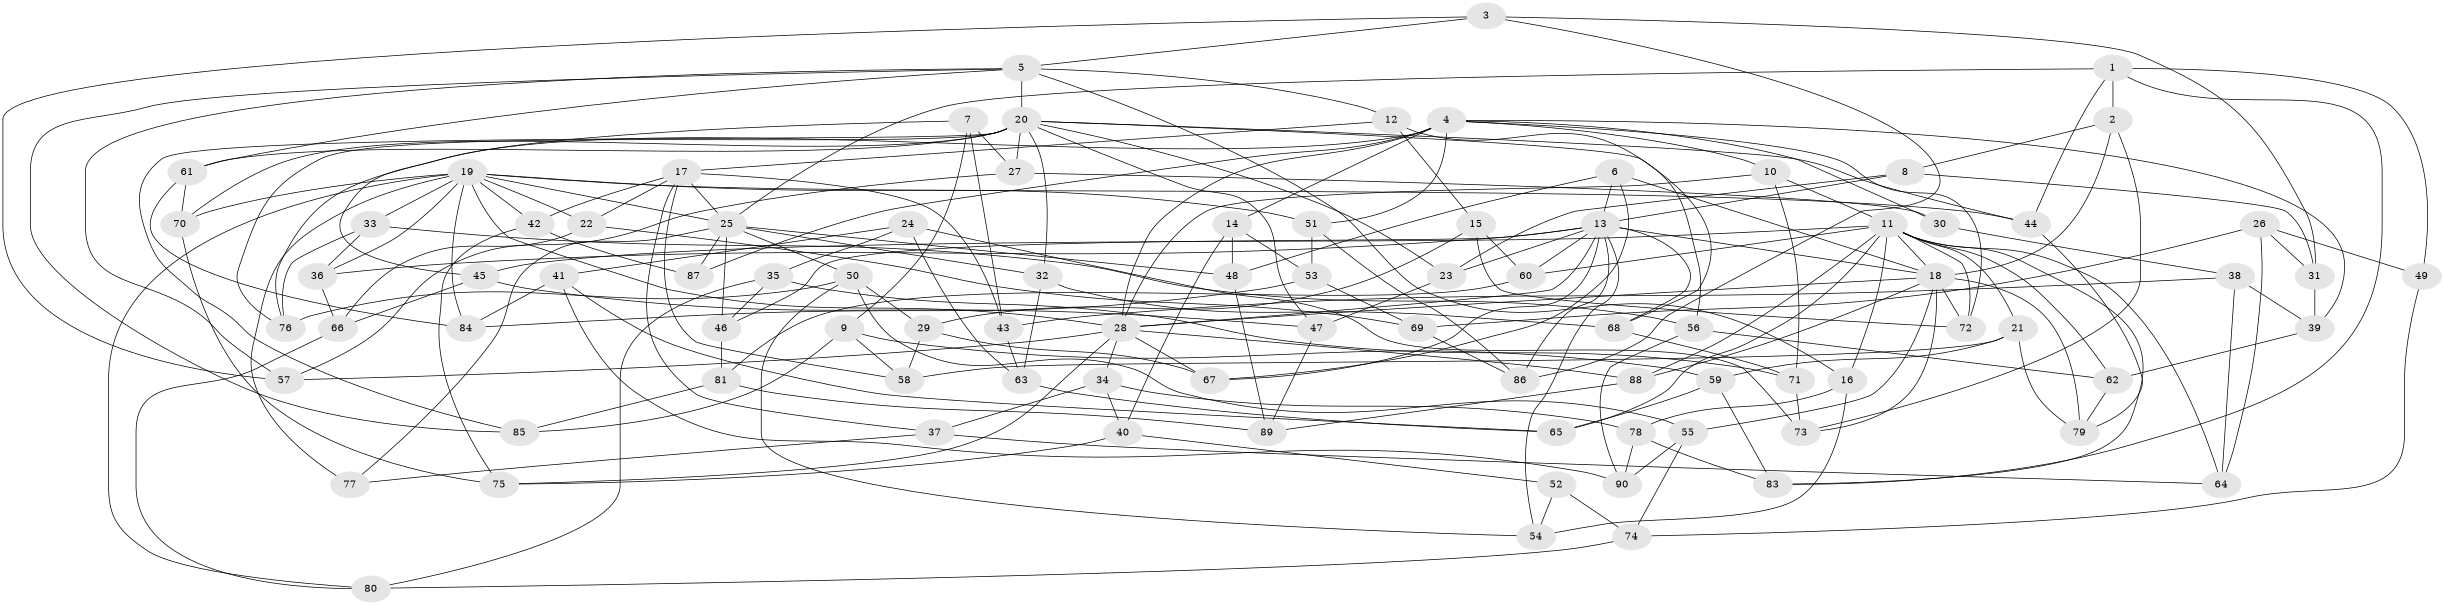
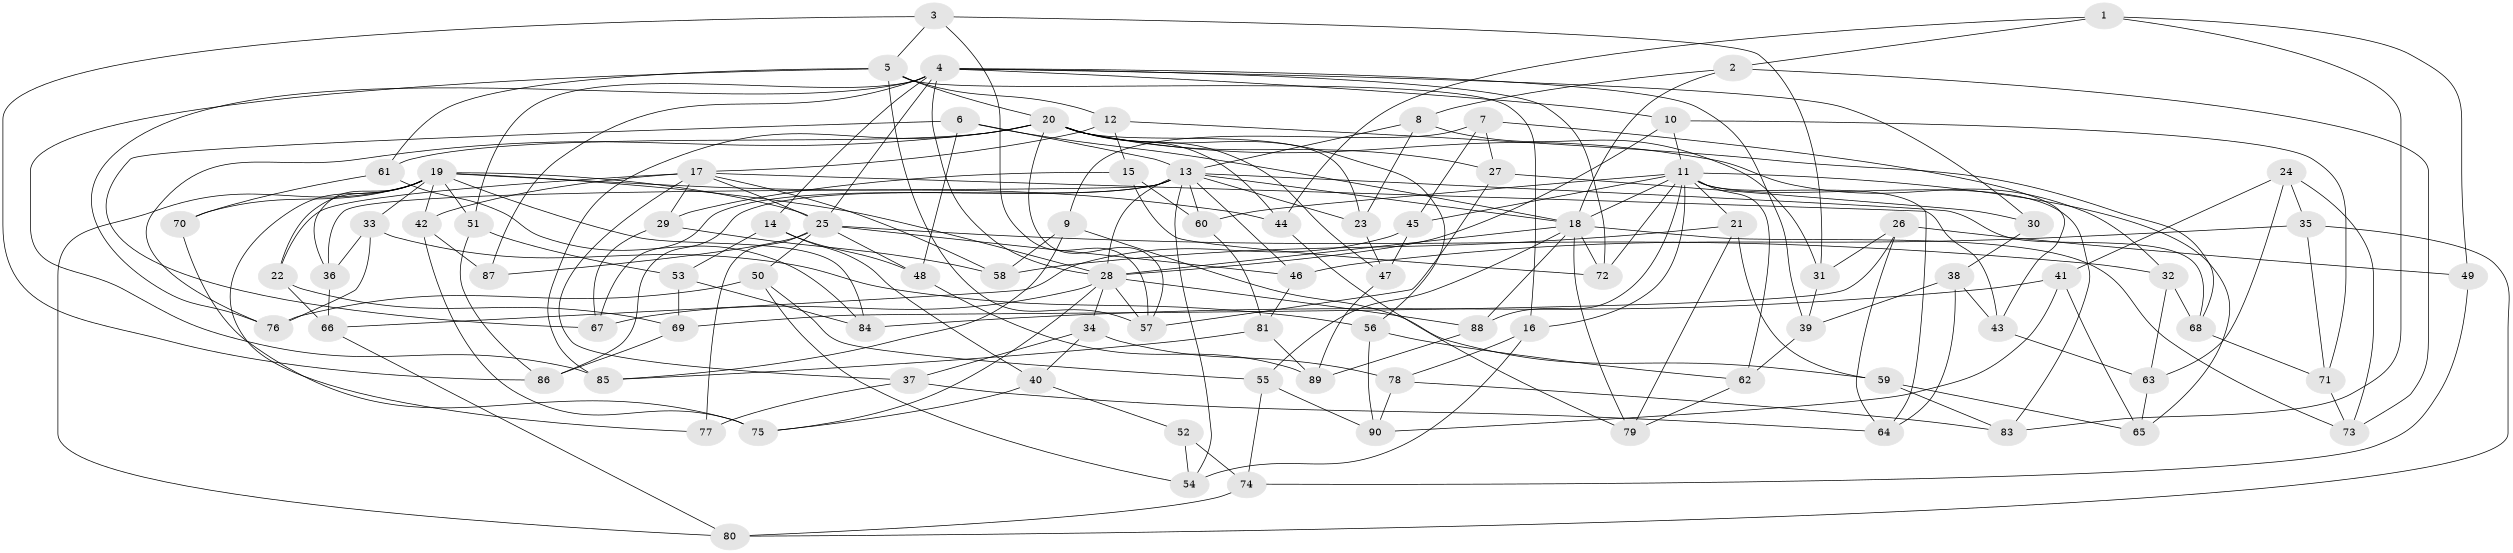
(1402, 79) -> (878, 149)
(676, 144) -> (1037, 231)
(889, 302) -> (680, 198)
